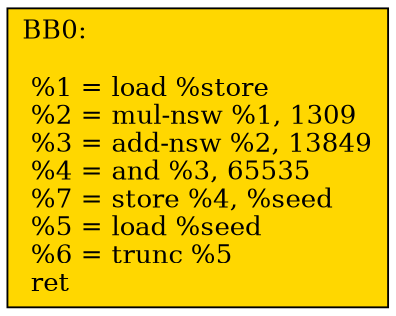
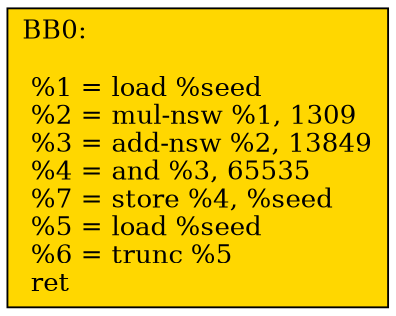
(146, 88) -> (143, 88)
